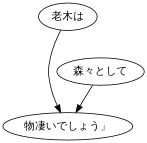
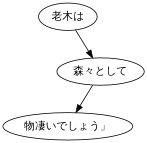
(49, 67) -> (82, 41)
